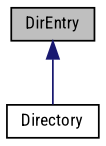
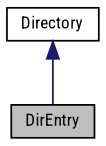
(53, 82) -> (53, 82)
